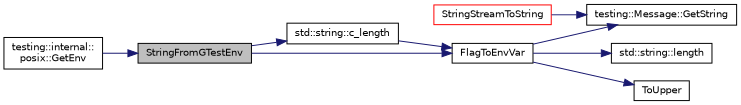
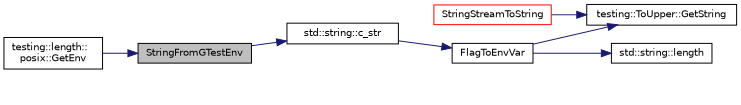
(662, 15) -> (662, 15)
(343, 34) -> (343, 34)
(53, 53) -> (53, 53)
(347, 53) -> none
(662, 91) -> none
